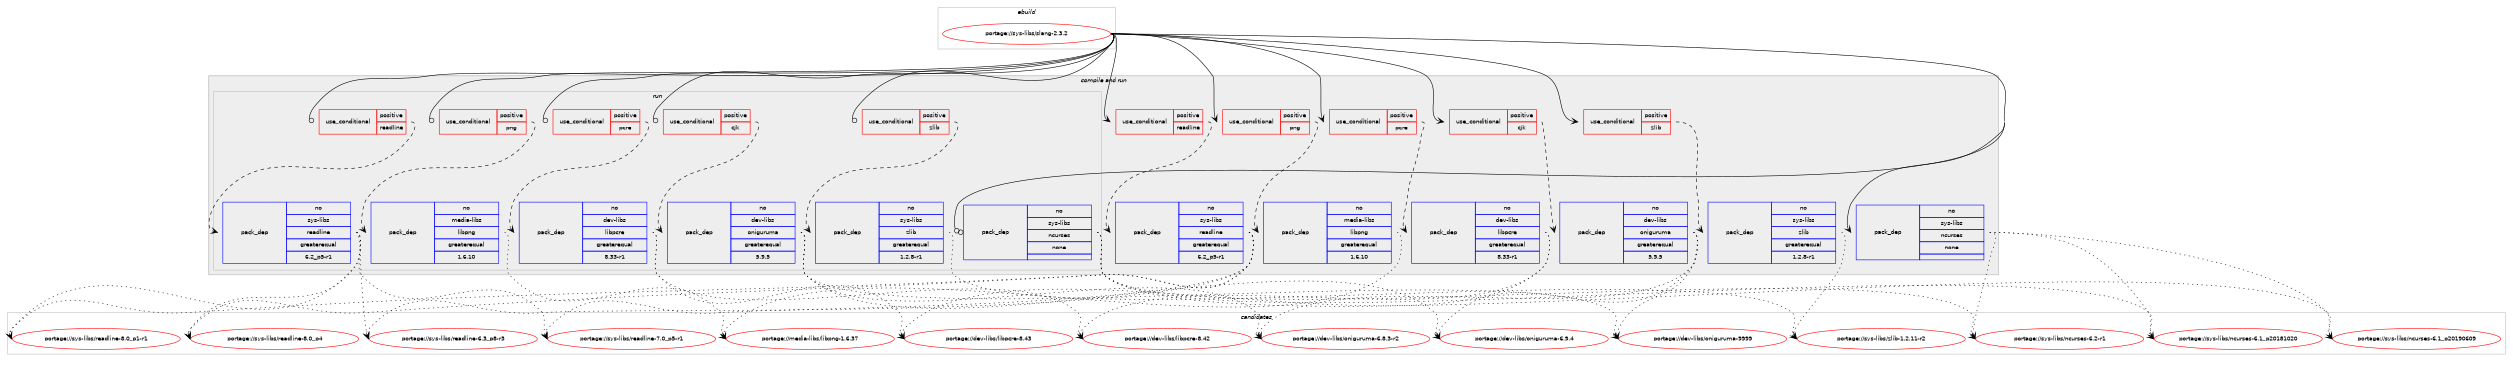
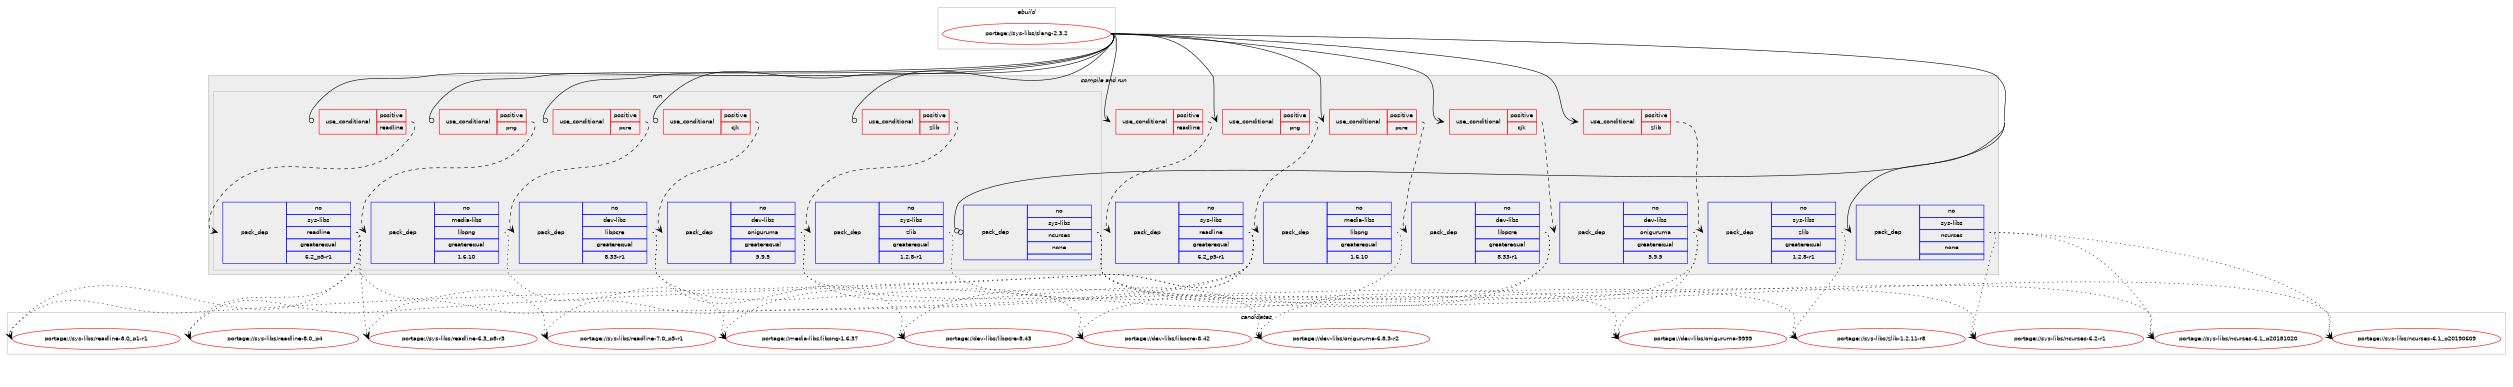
(1524, 339) -> none
(1881, 339) -> (1881, 339)
